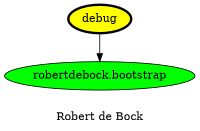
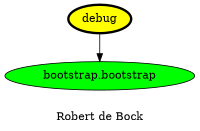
(100, 76) -> (100, 76)
